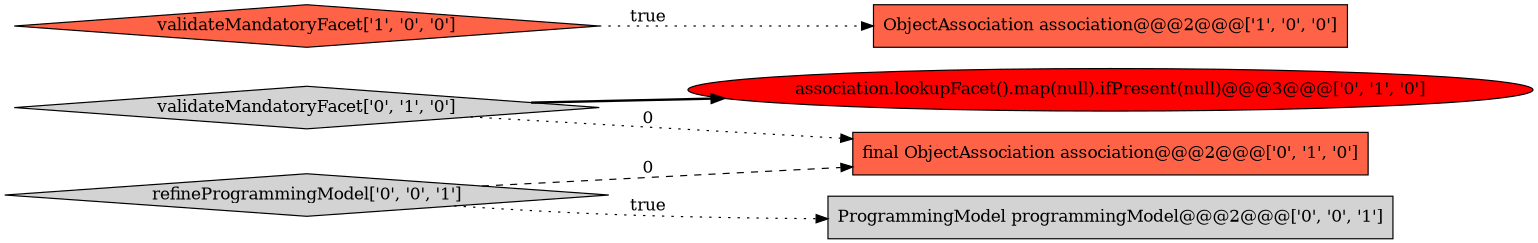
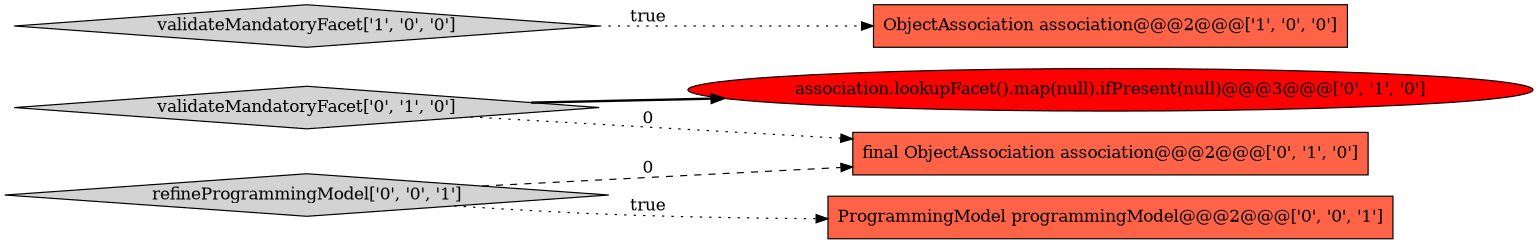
(307, 26) -> (307, 26)
(1110, 217) -> (1110, 217)
